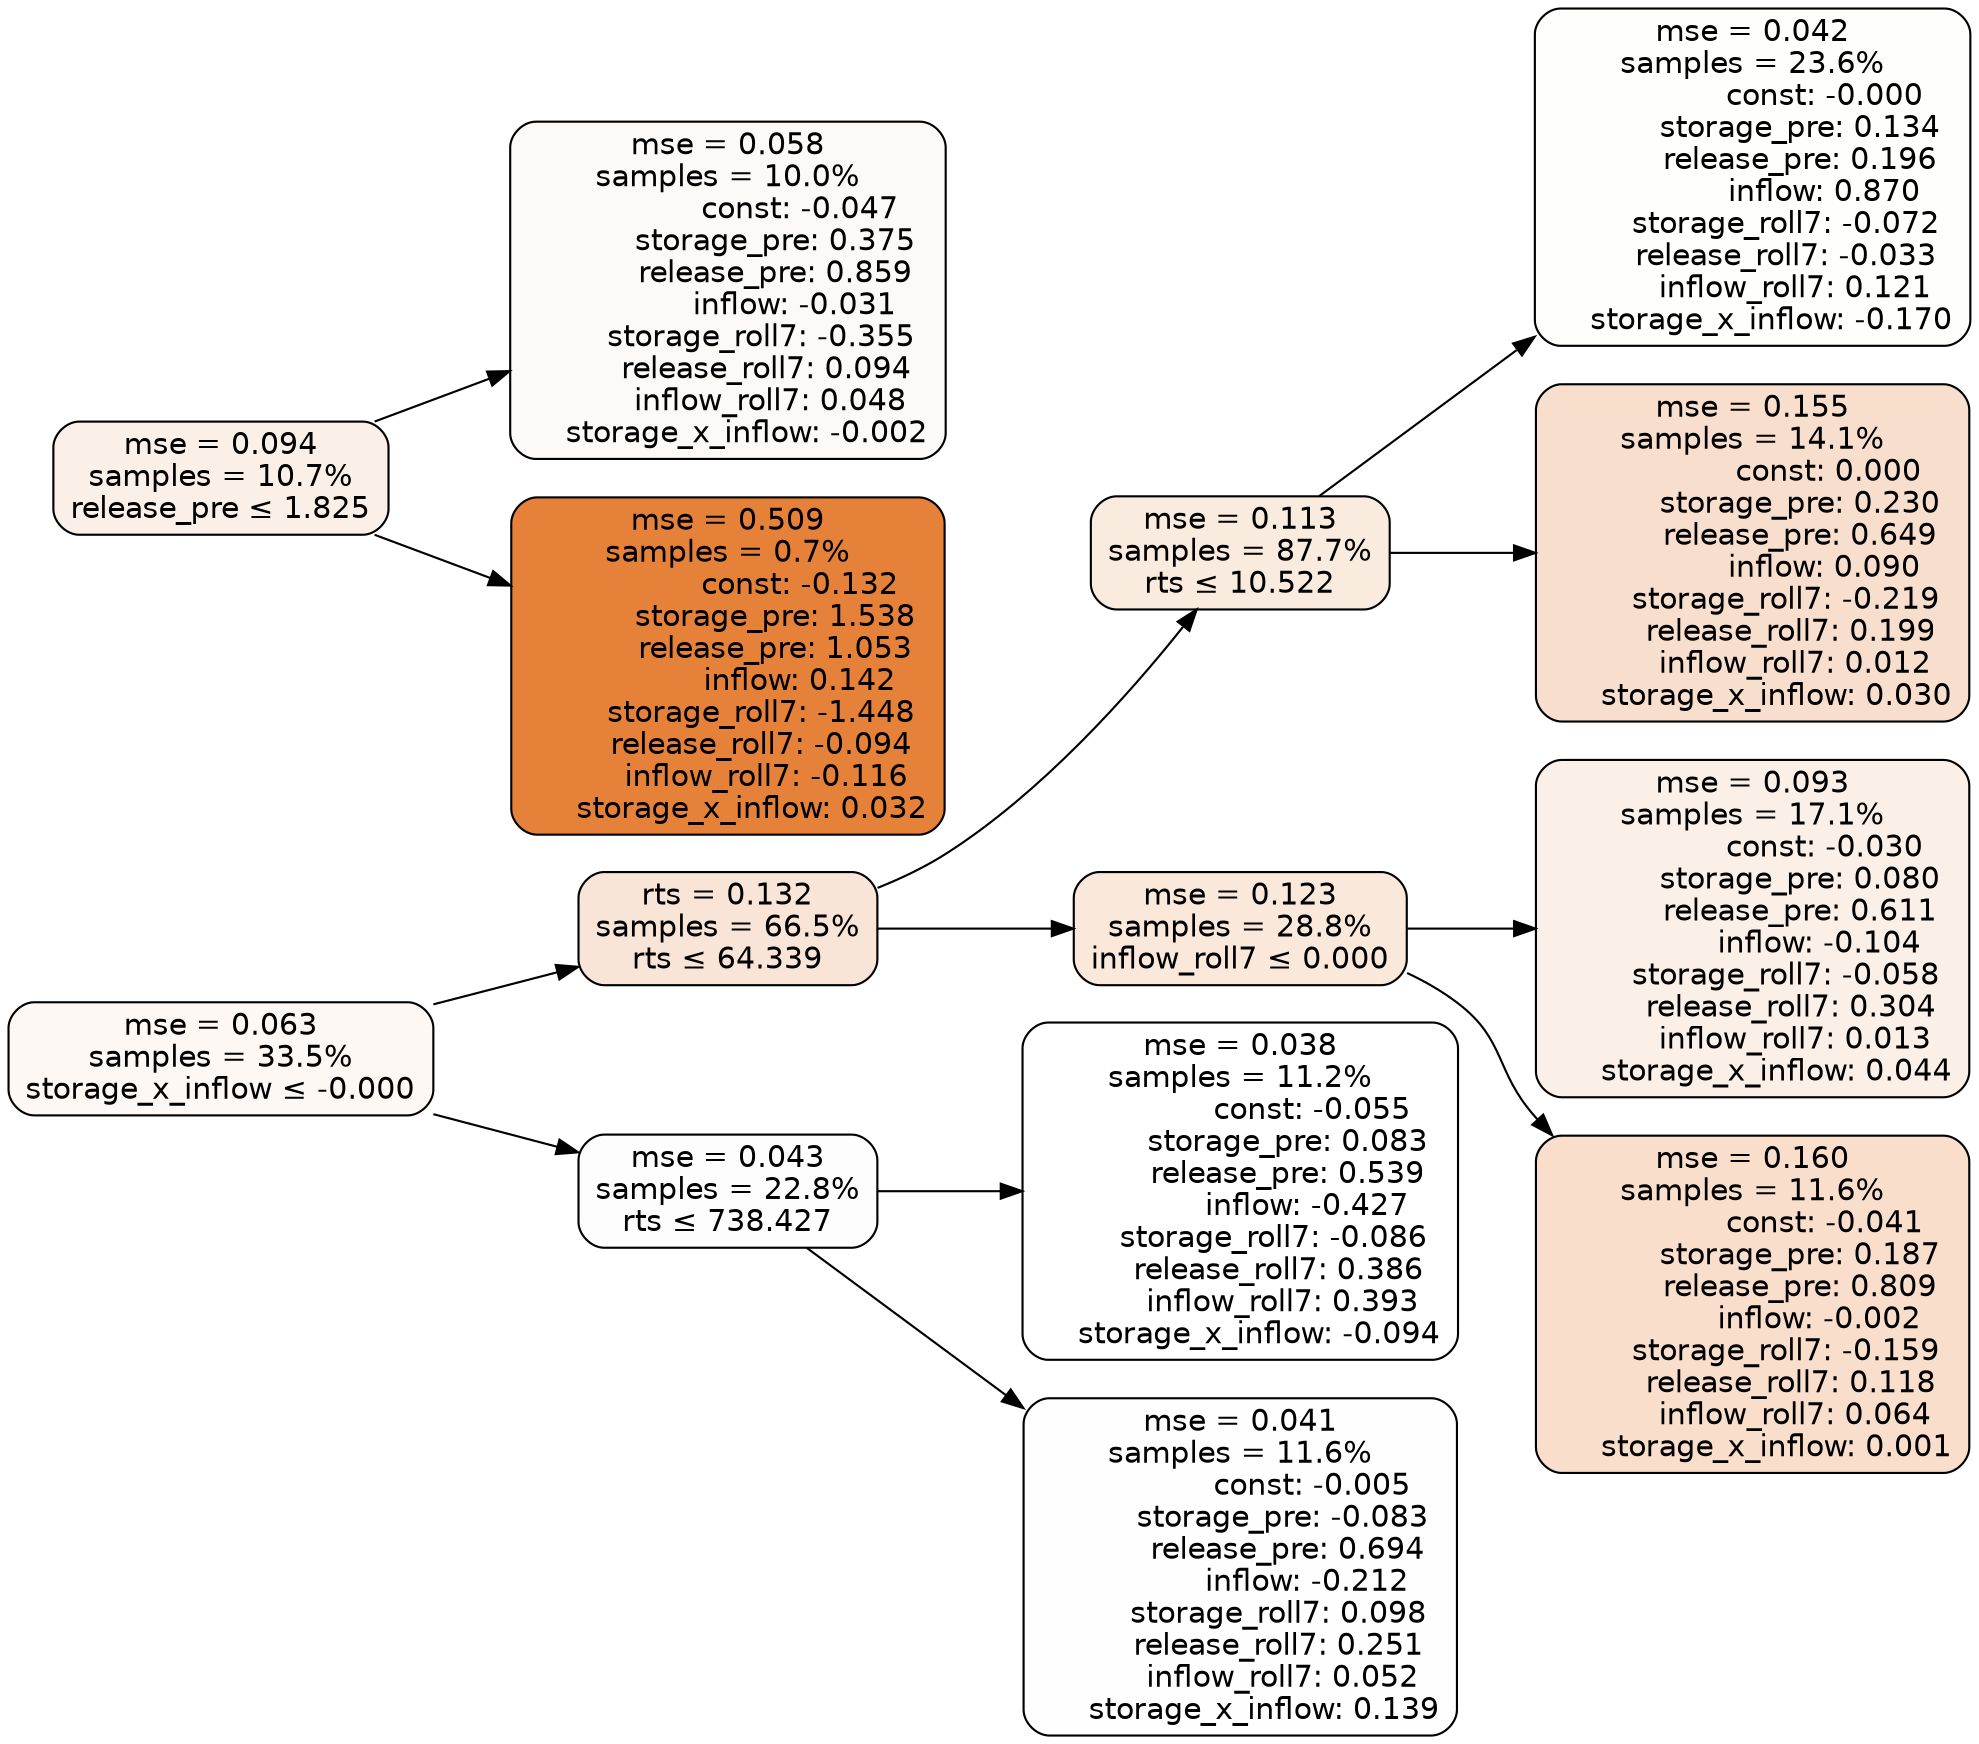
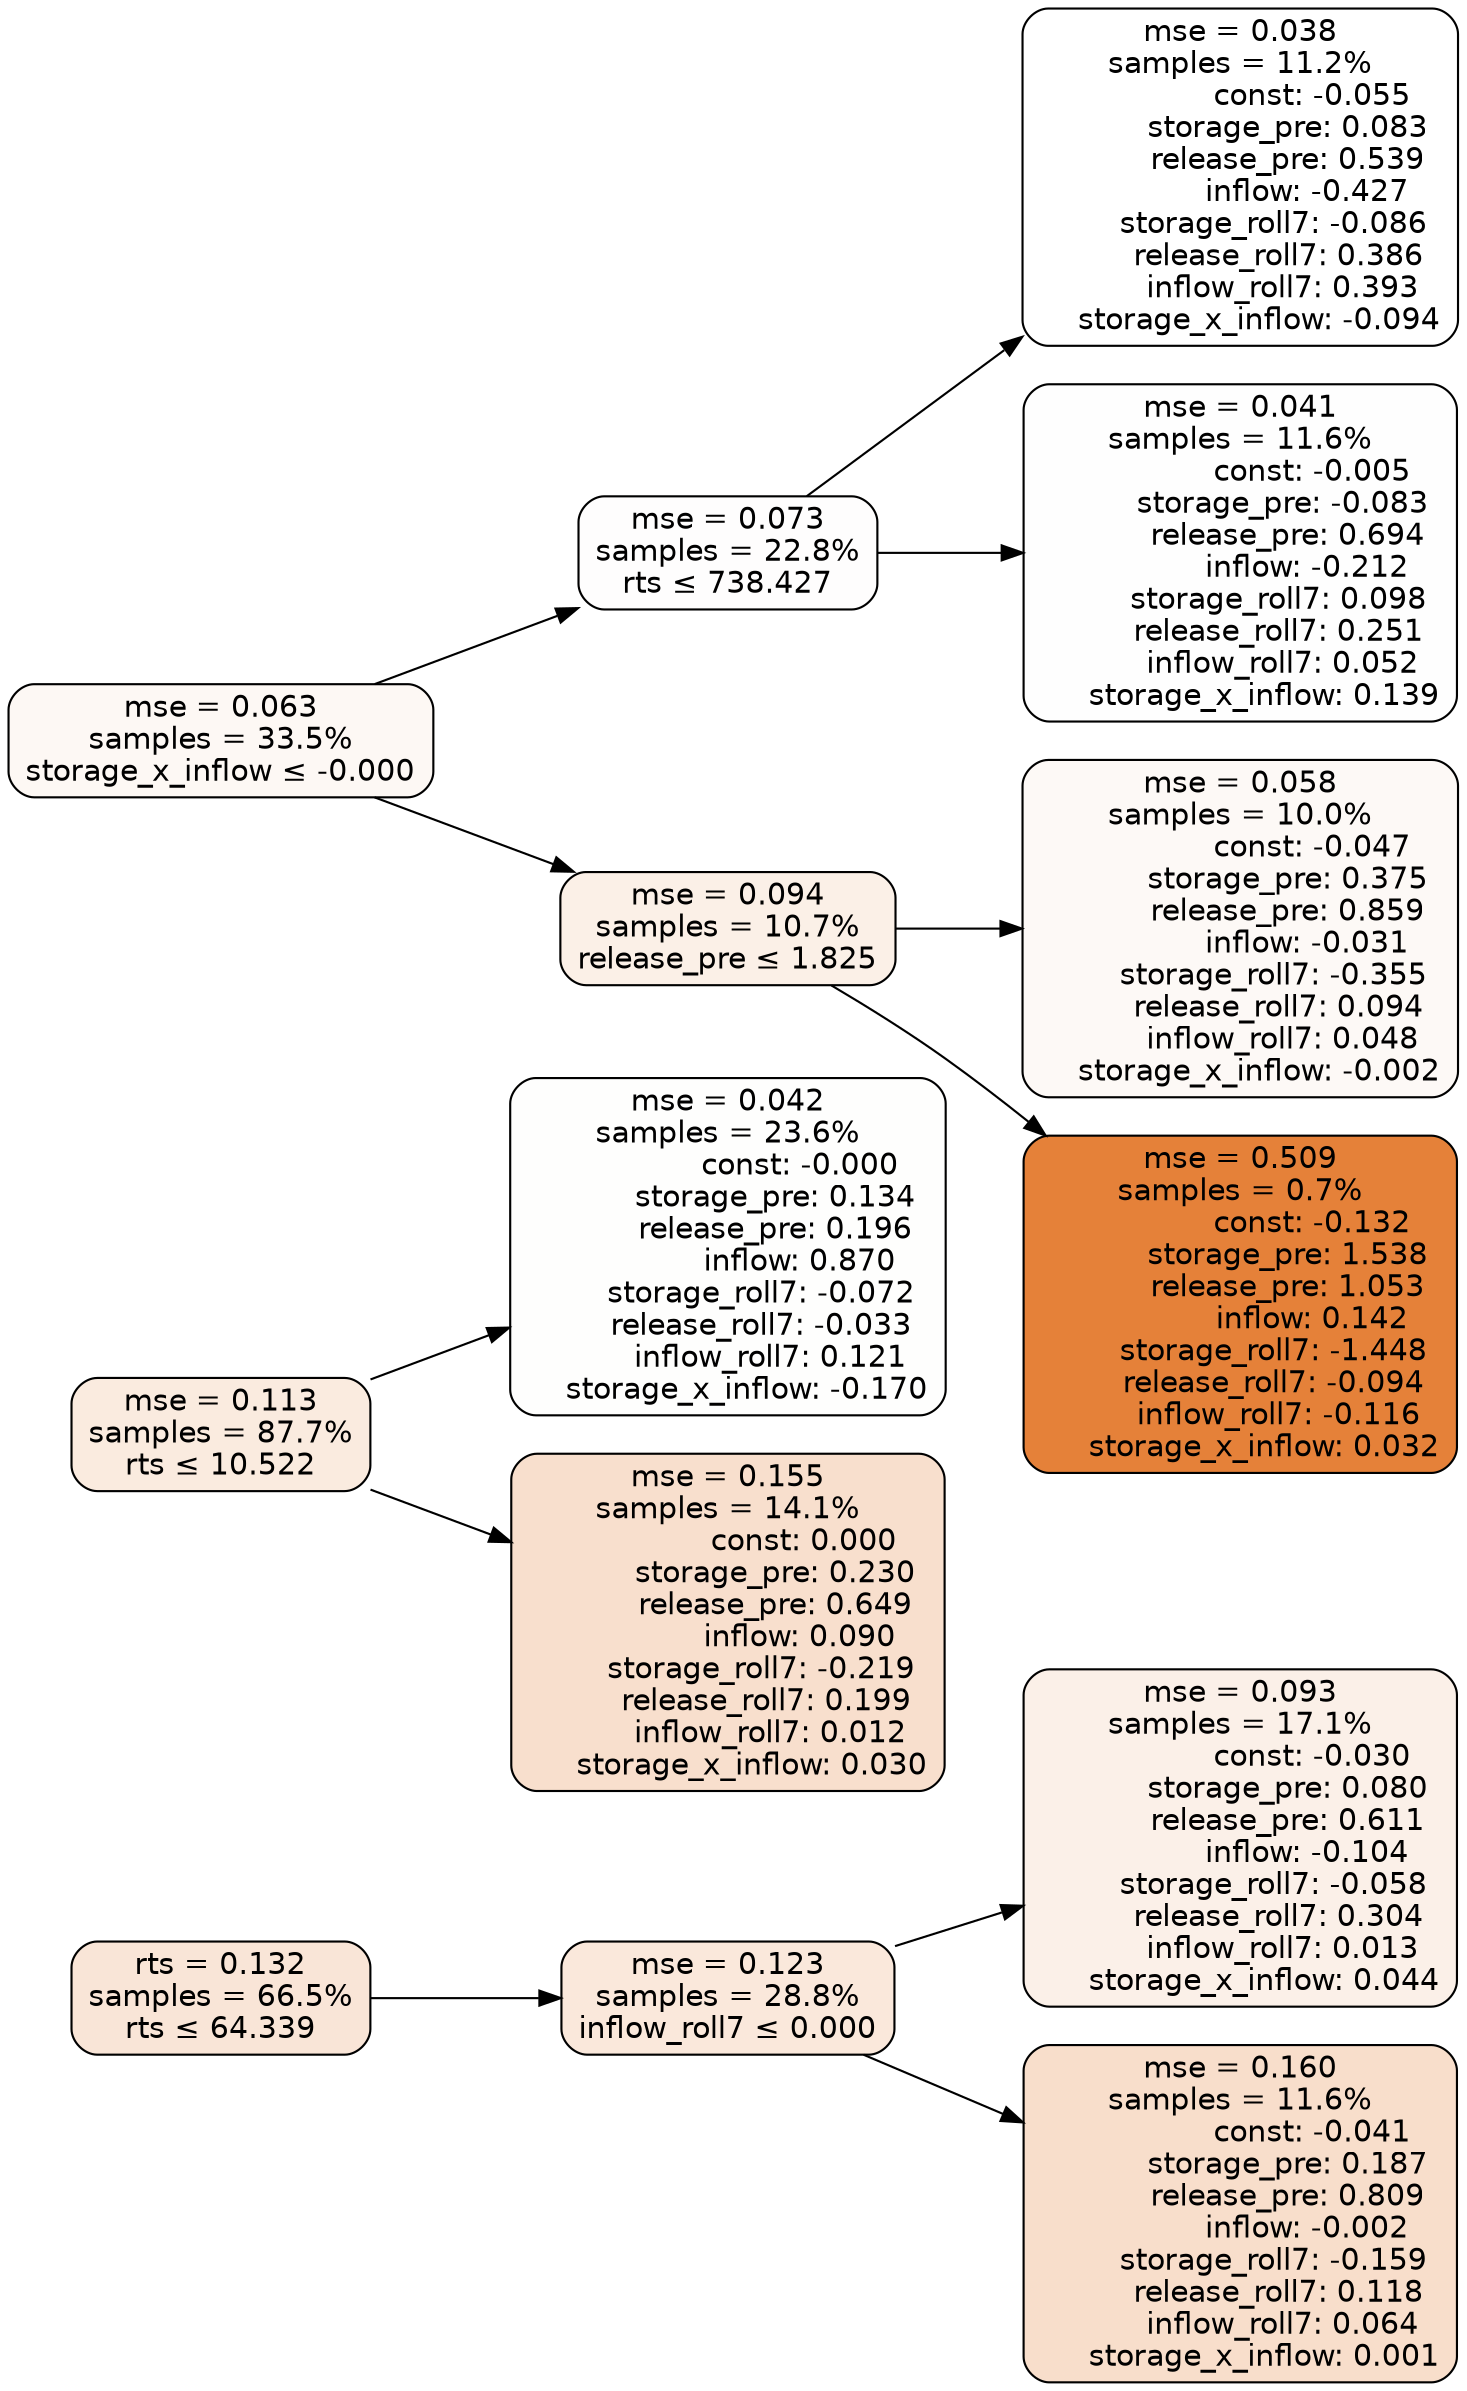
(1046, 776) -> none
(495, 988) -> (464, 831)
(728, 1191) -> (728, 553)
